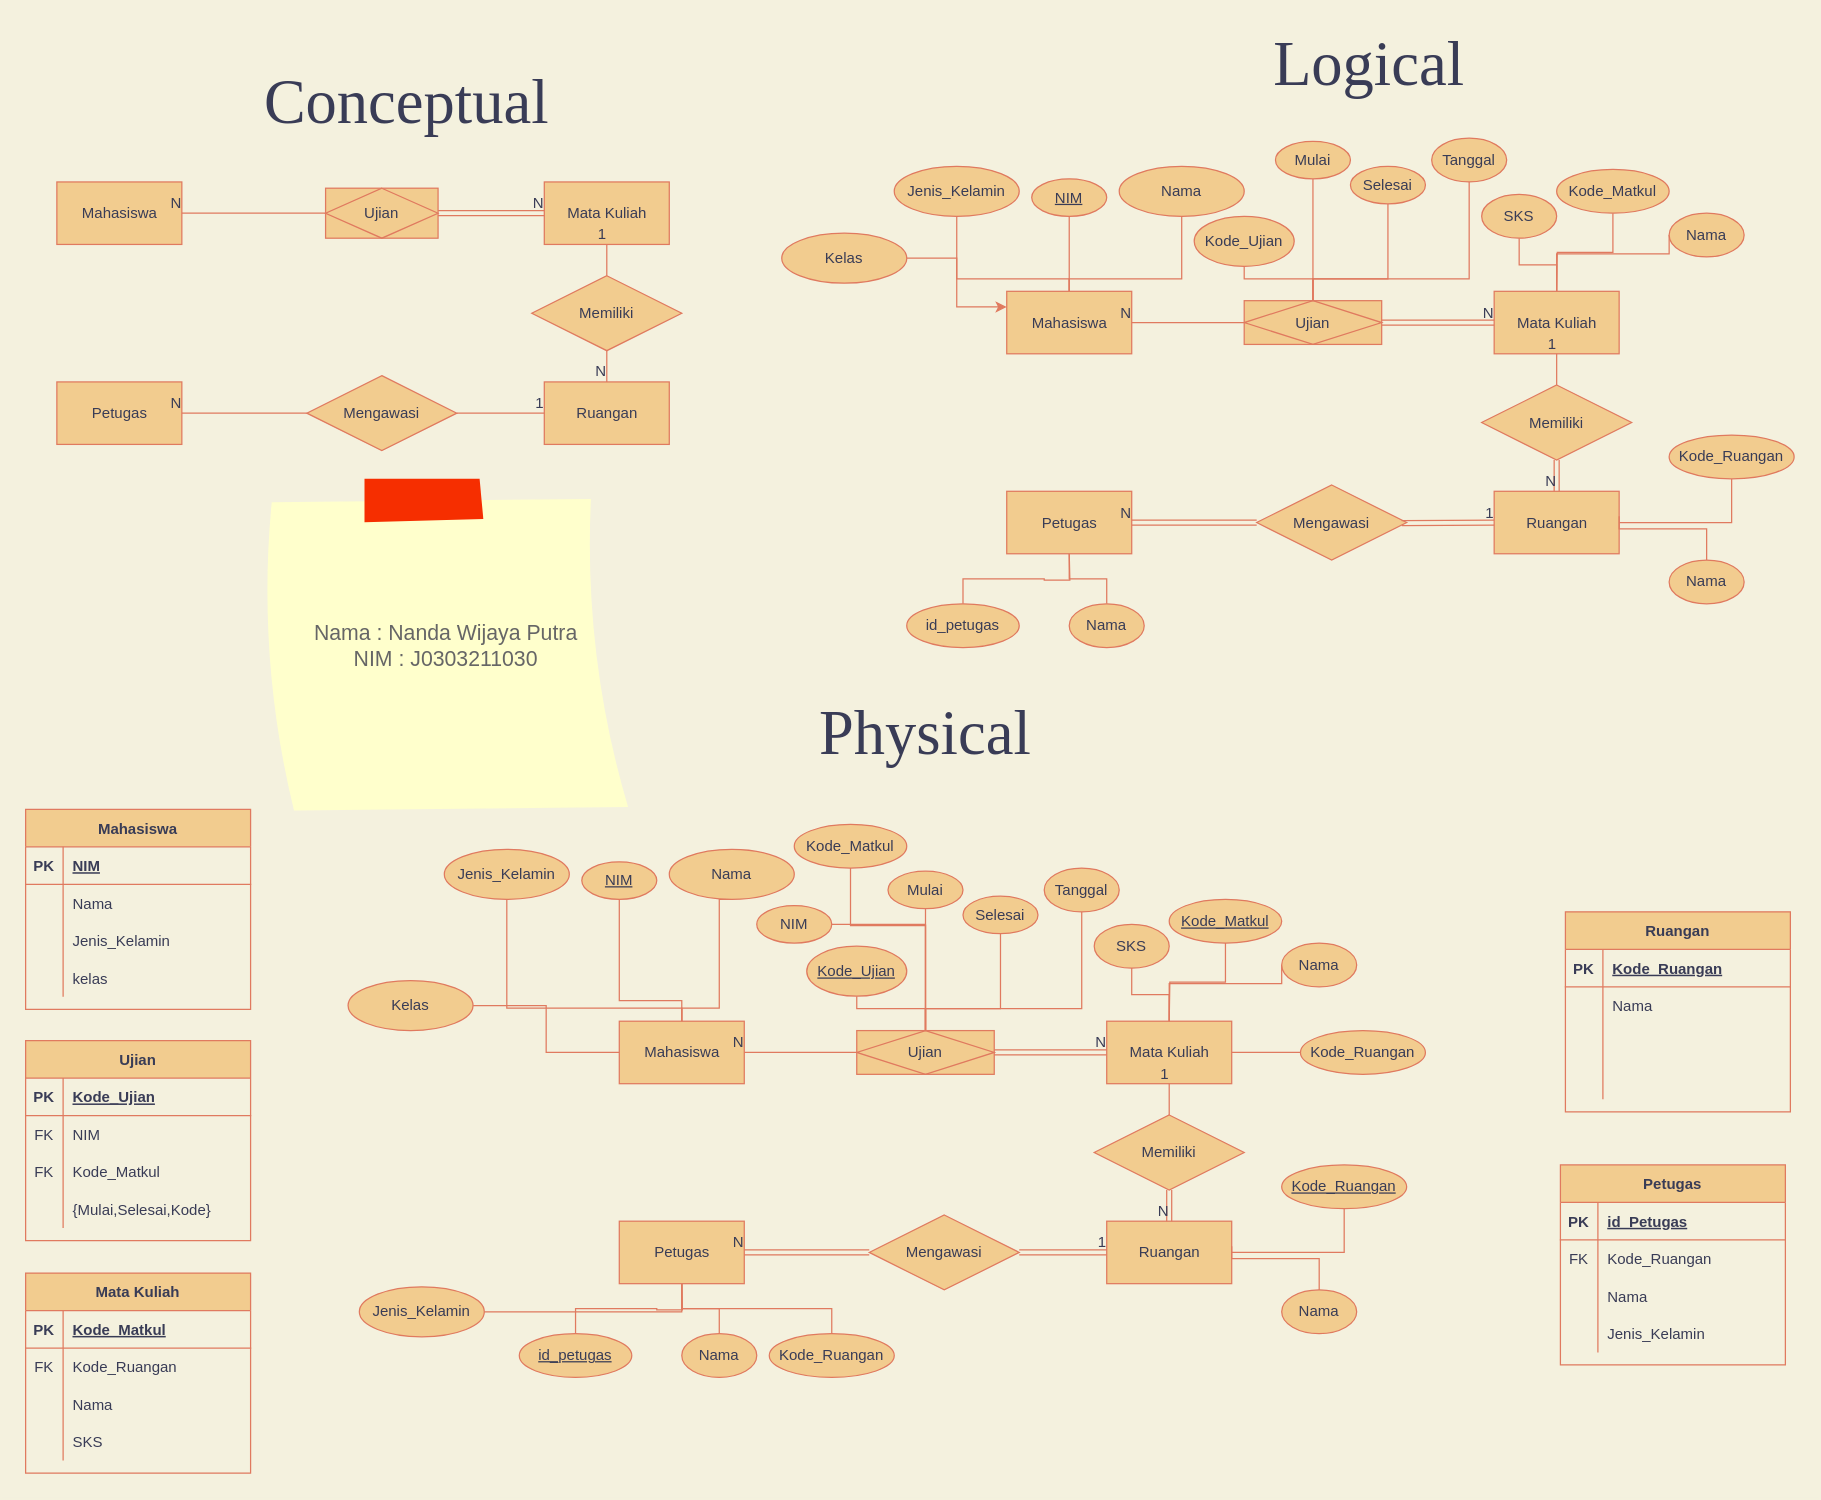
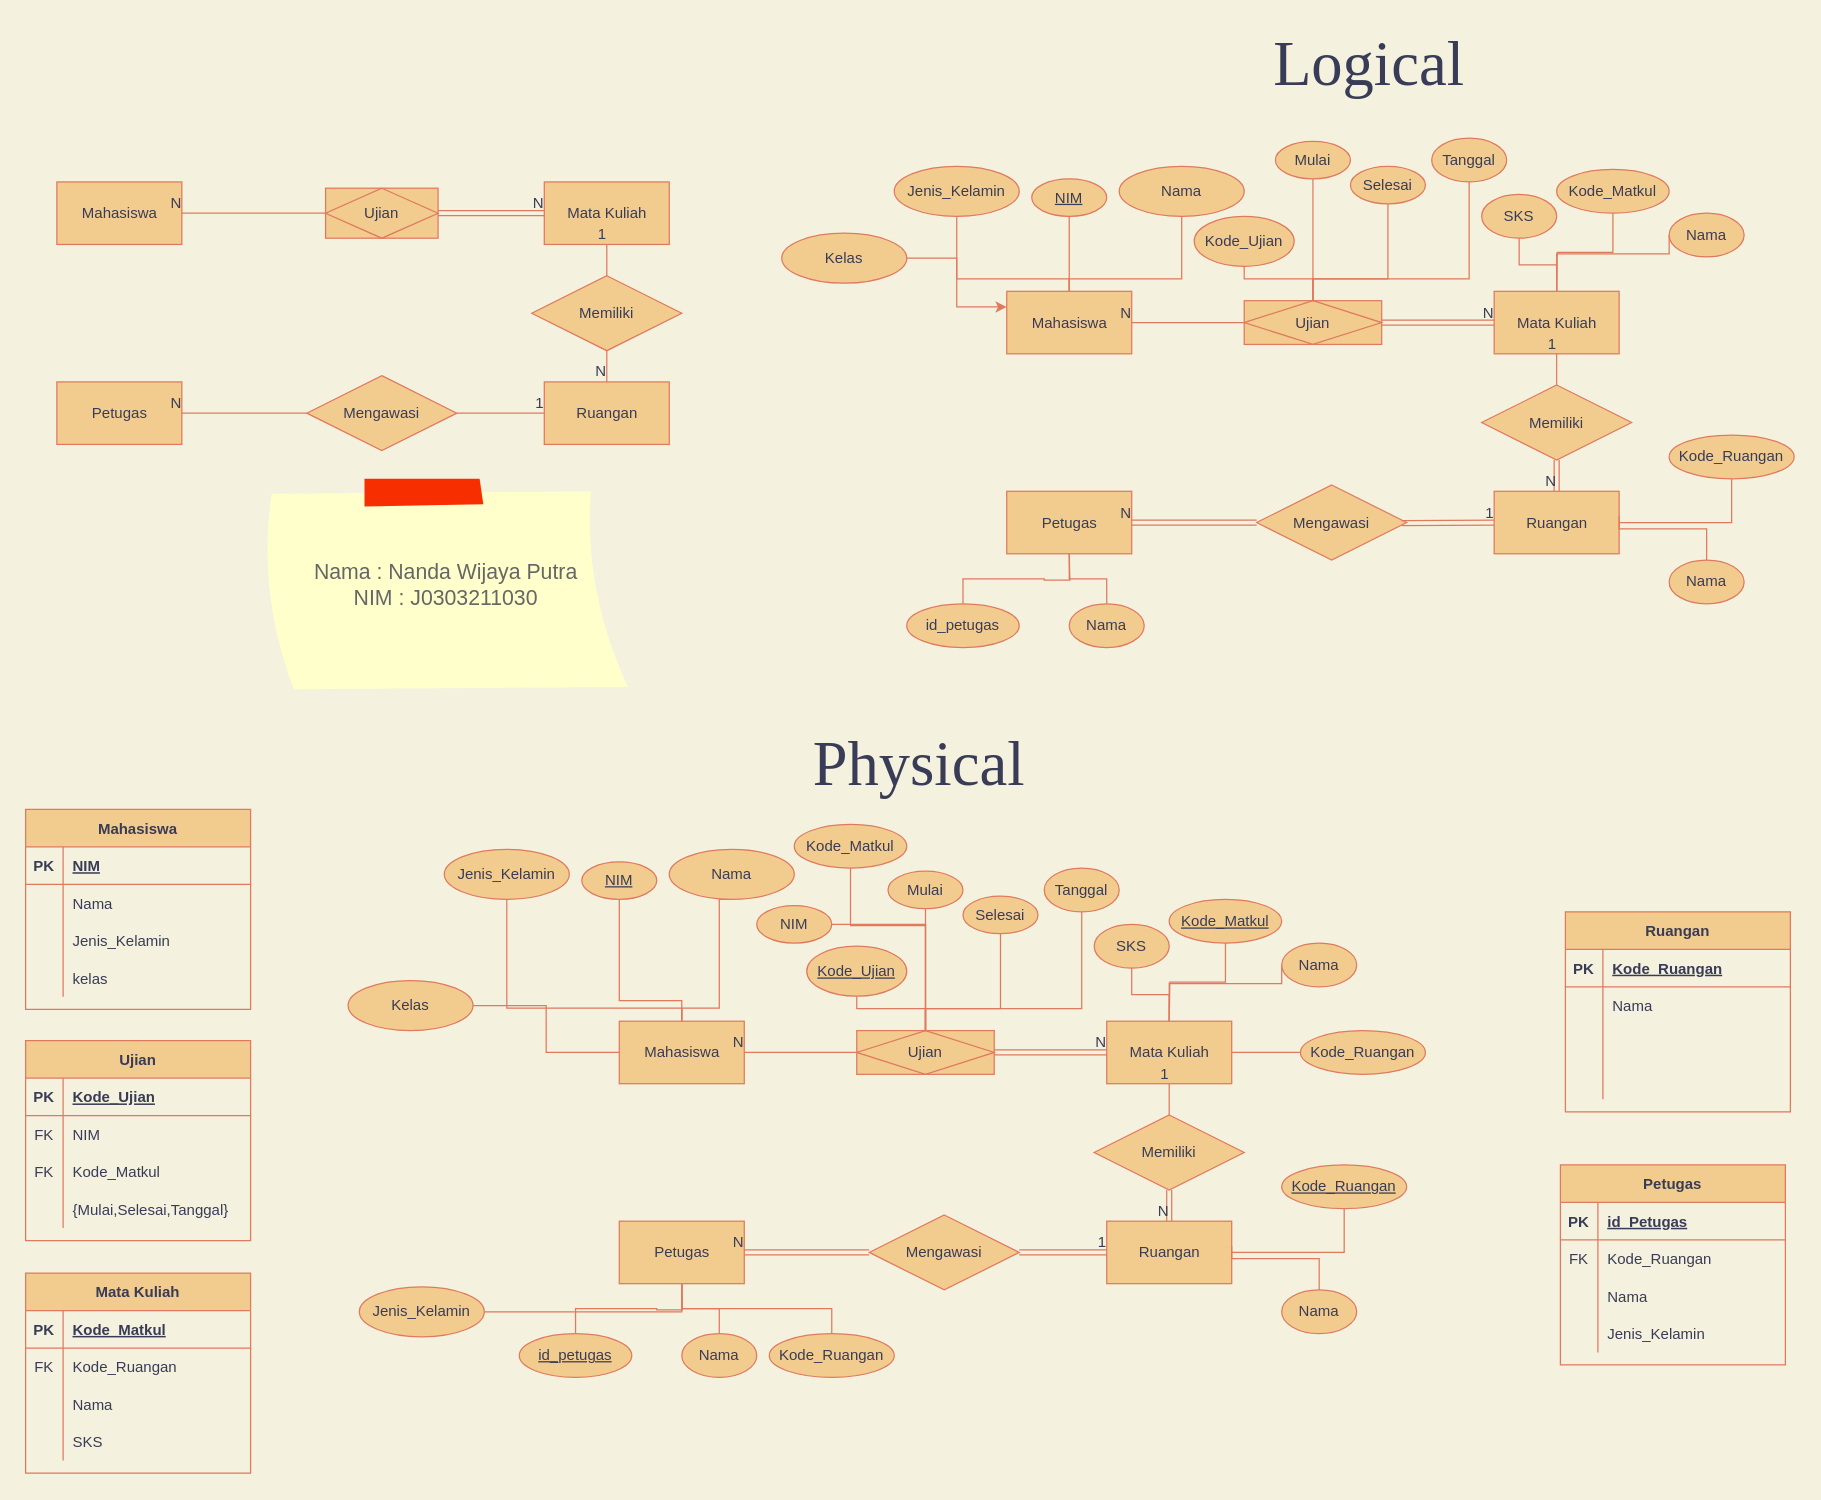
(407, 101) -> none
(446, 646) -> (446, 585)
(926, 732) -> (919, 763)
(145, 1210) -> (155, 1210)
